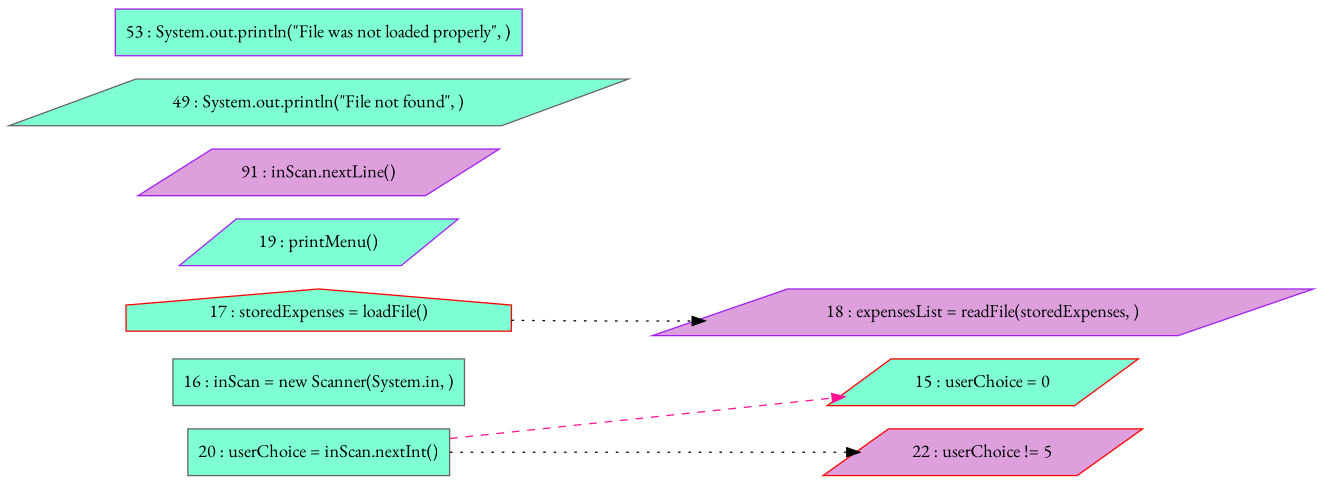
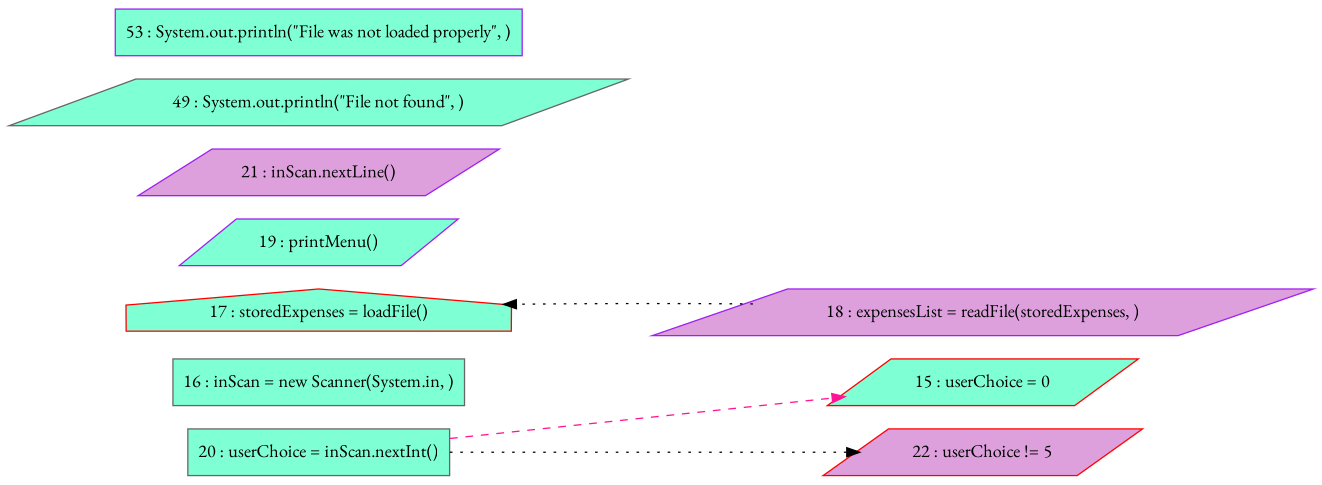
(319, 172) -> (319, 172)
(602, 321) -> (635, 304)
